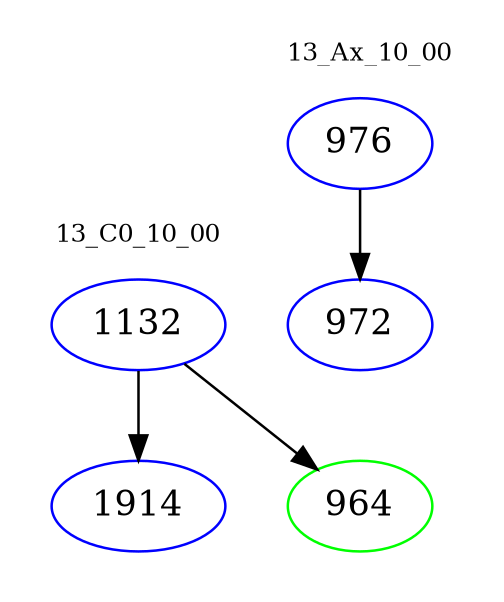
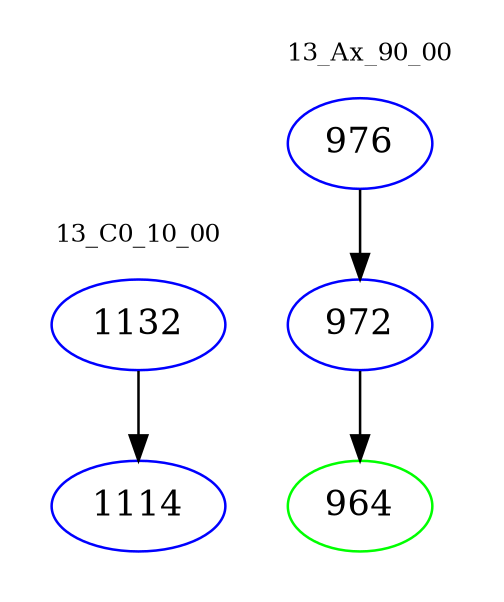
(370, 54) -> (370, 54)
(230, 400) -> (360, 403)
(138, 506) -> (138, 506)
